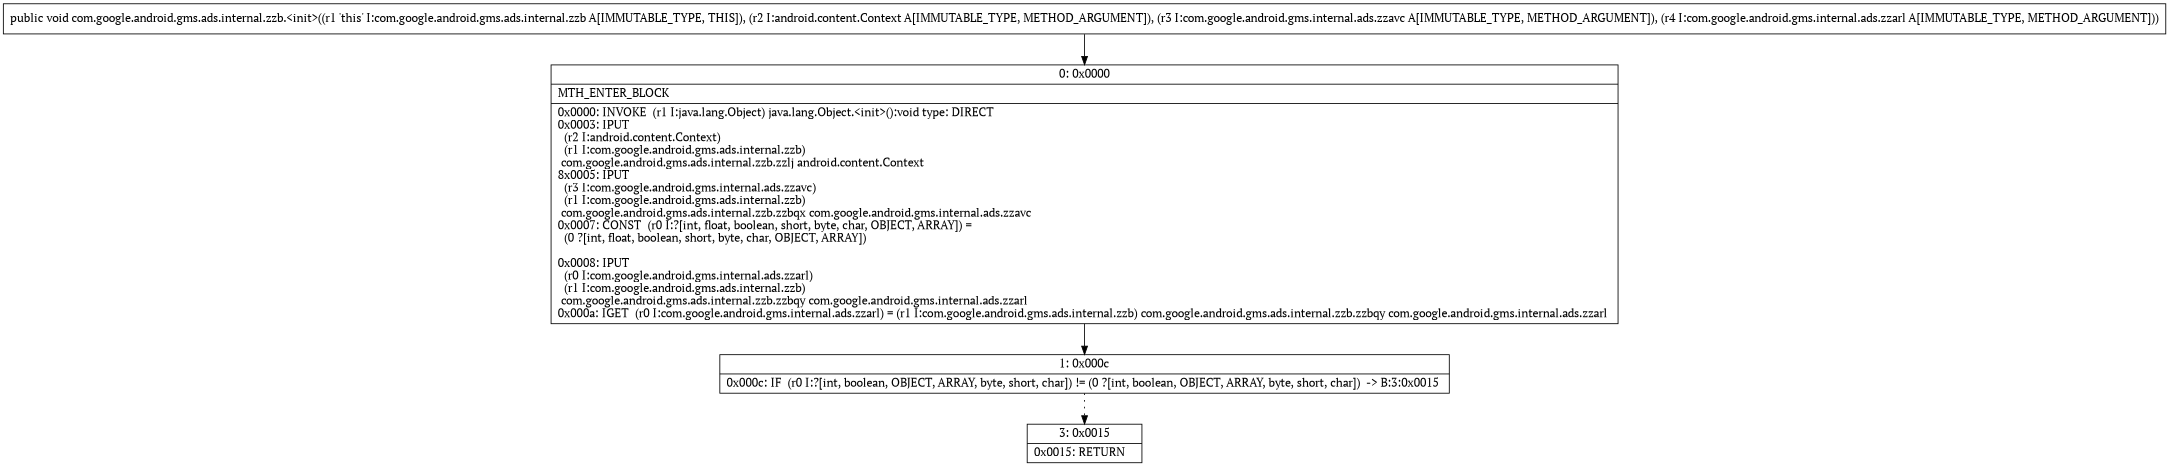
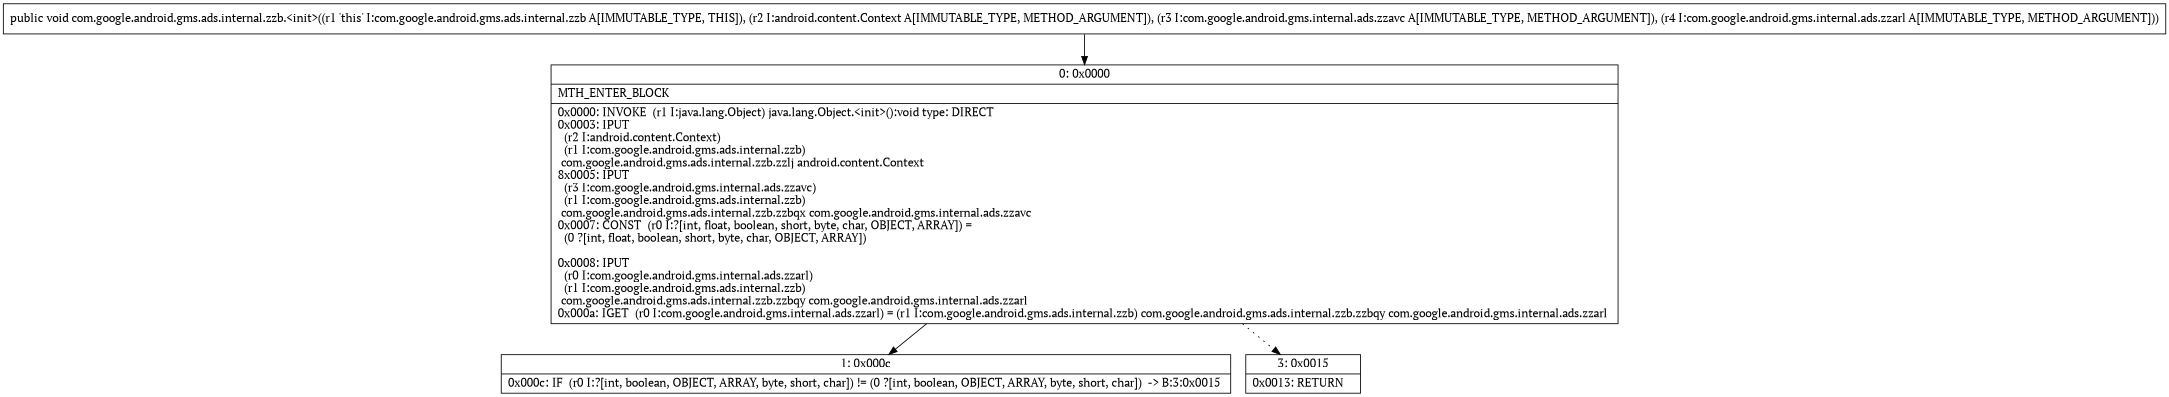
(1085, 404) -> (1258, 336)
(1085, 453) -> (1303, 383)
